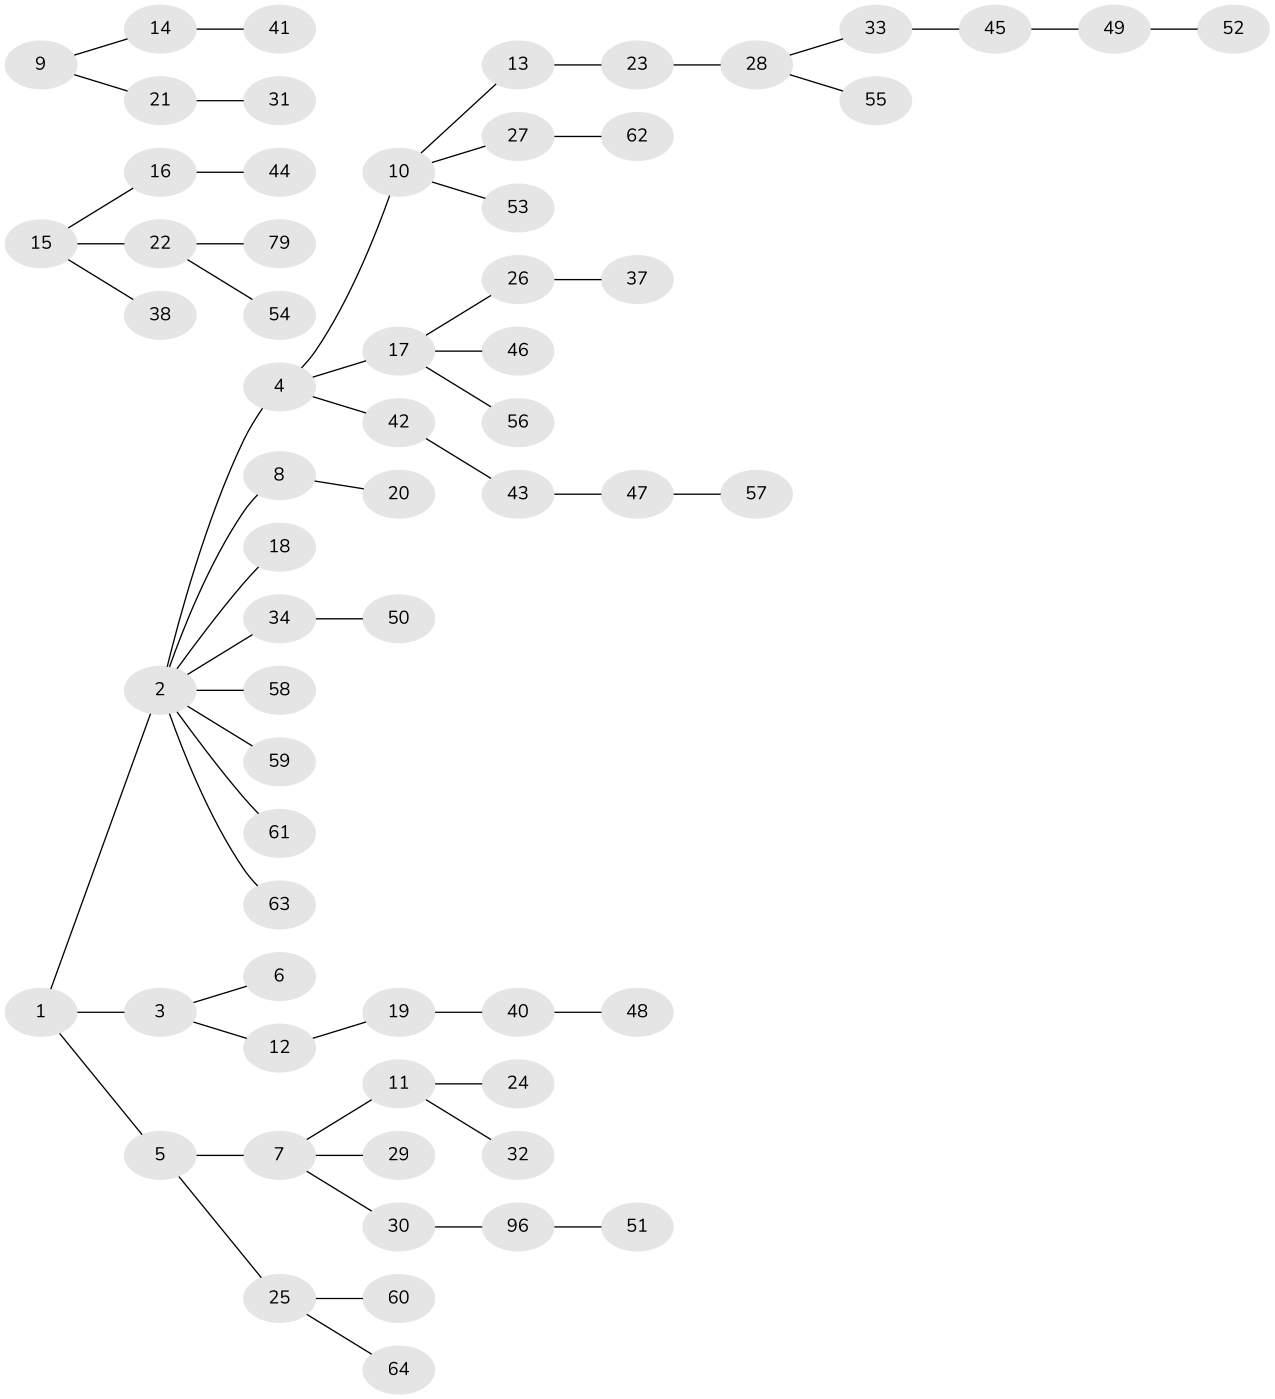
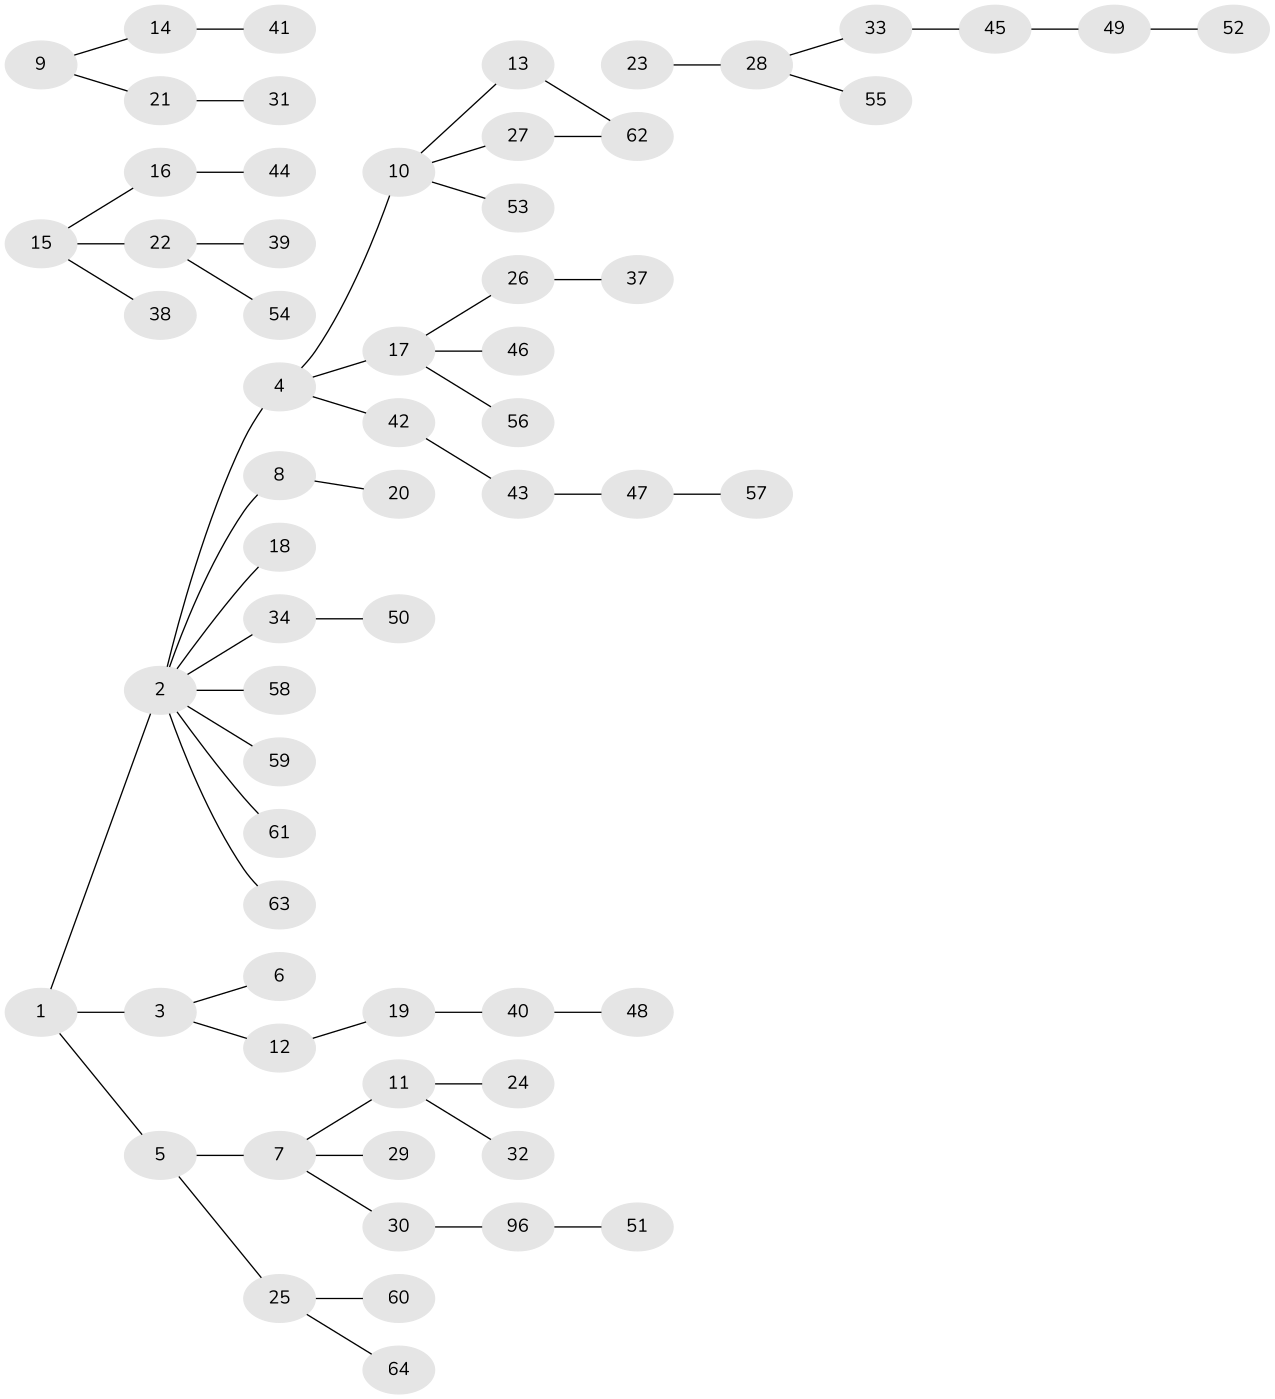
(578, 65) -> (578, 101)
(280, 244) -> (280, 244)
